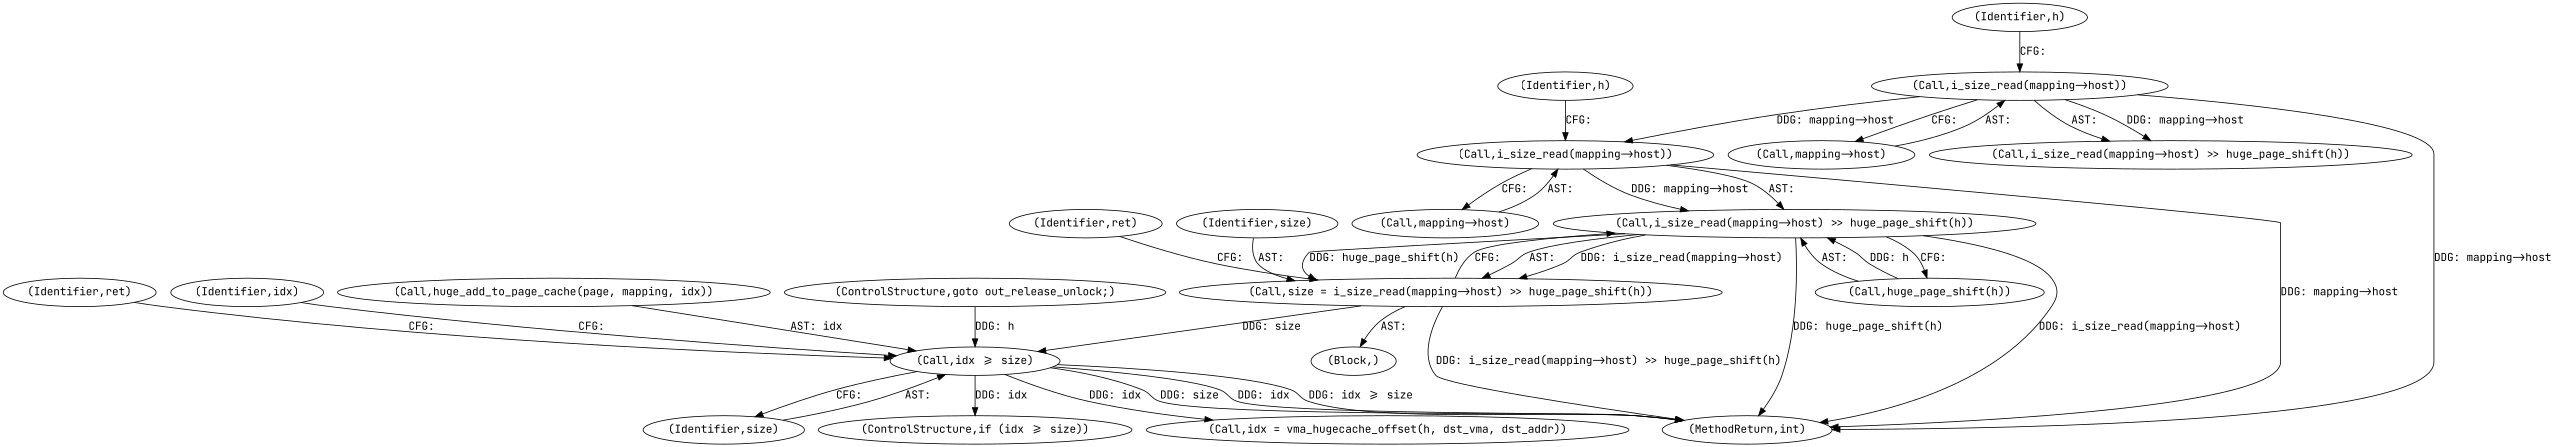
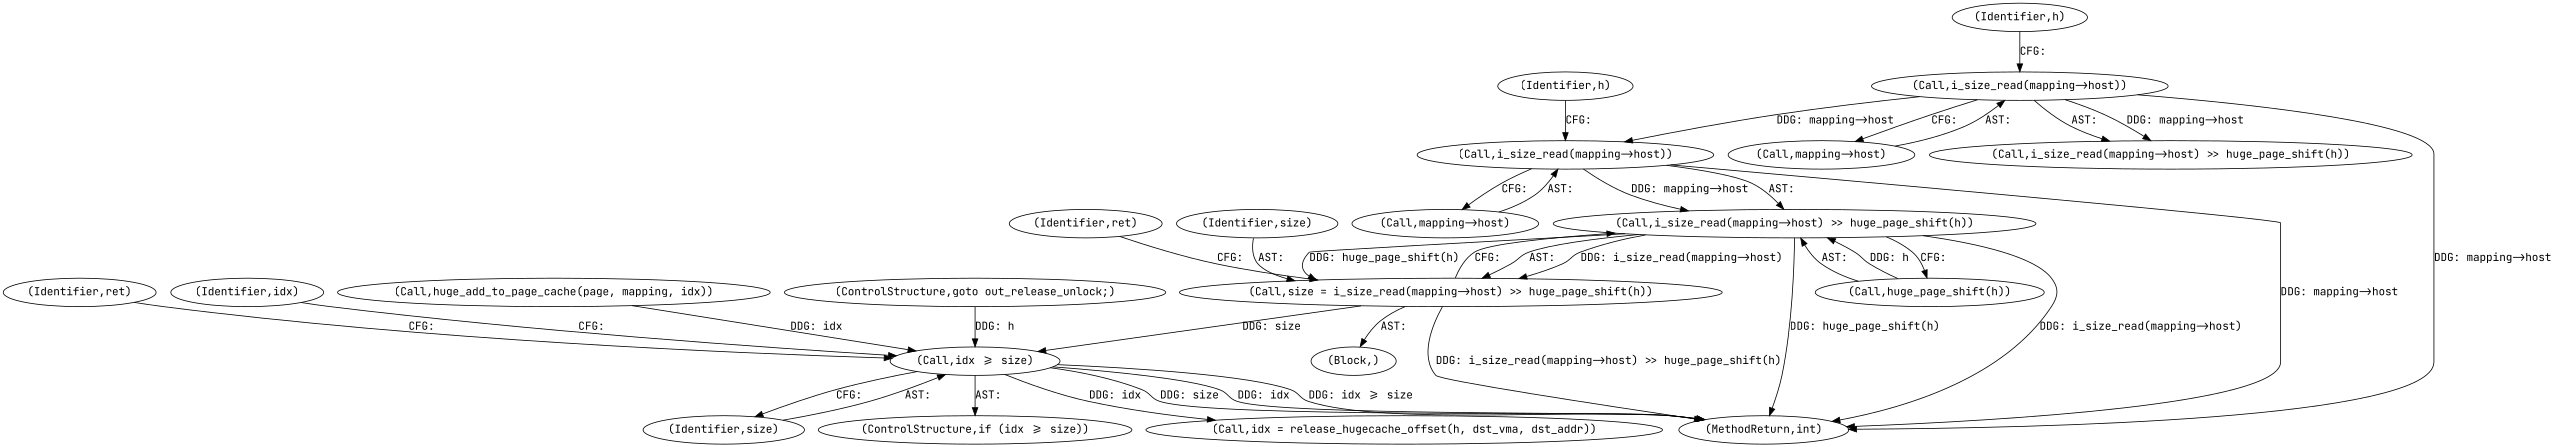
(817, 327) -> (817, 327)
(1002, 396) -> (992, 396)
(1388, 430) -> (1404, 430)
